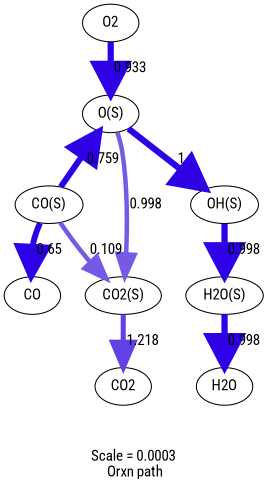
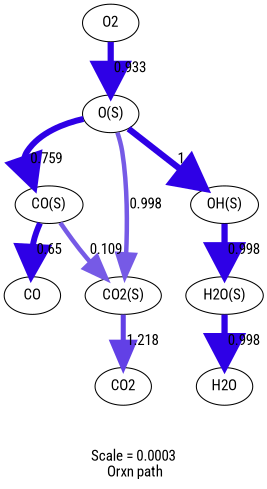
(71, 172) -> (49, 132)
